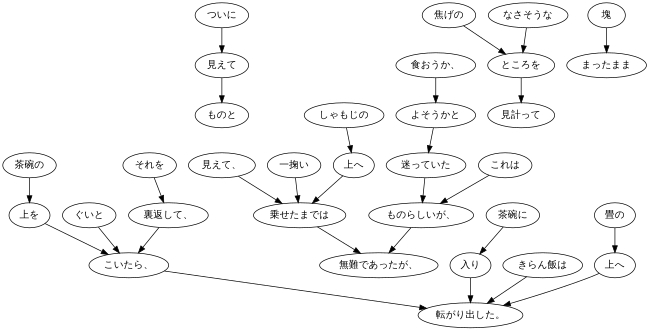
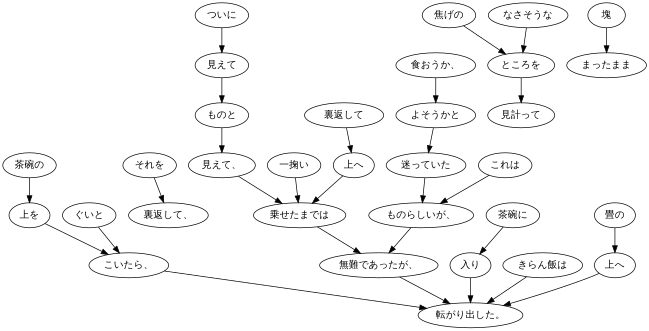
(344, 115) -> (344, 115)
none -> (222, 137)
(151, 237) -> none
none -> (422, 289)
